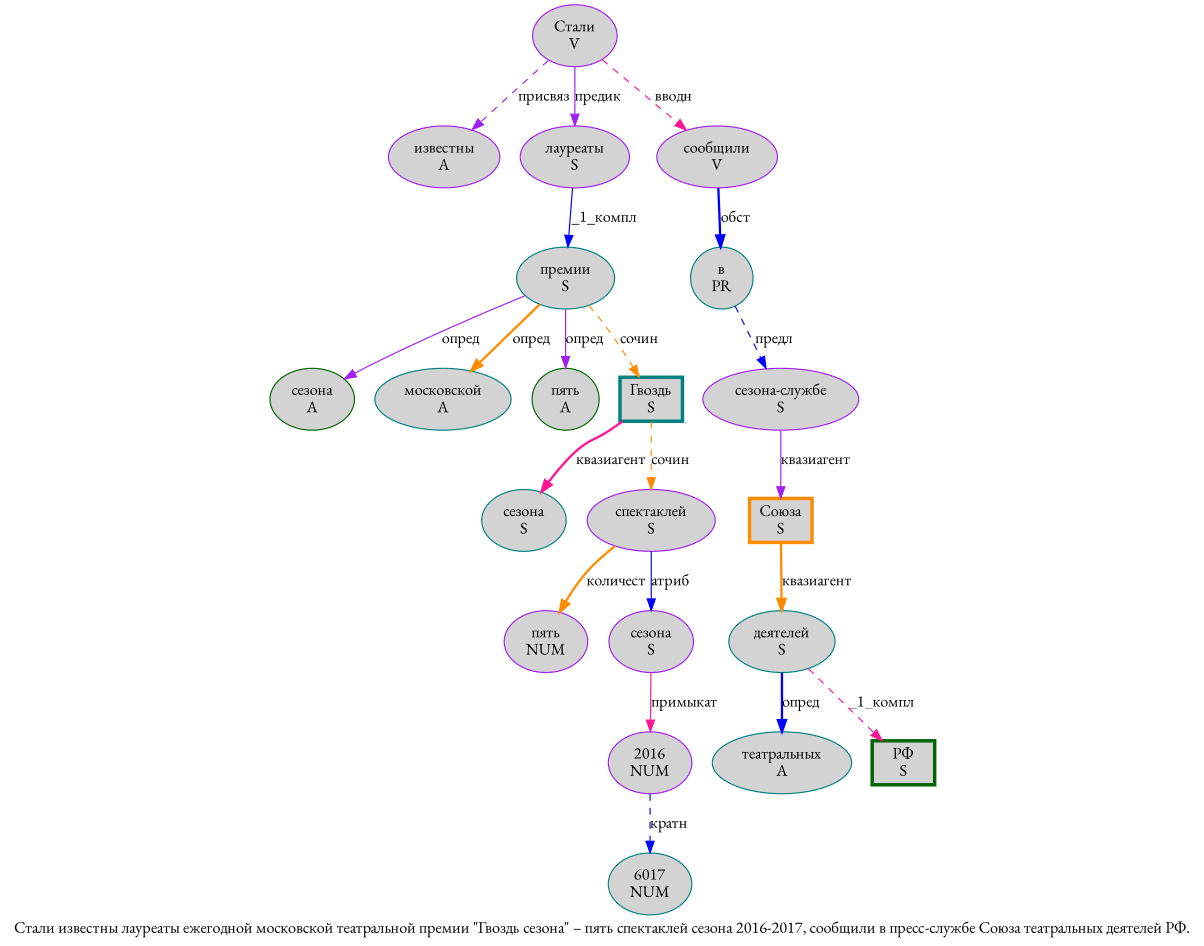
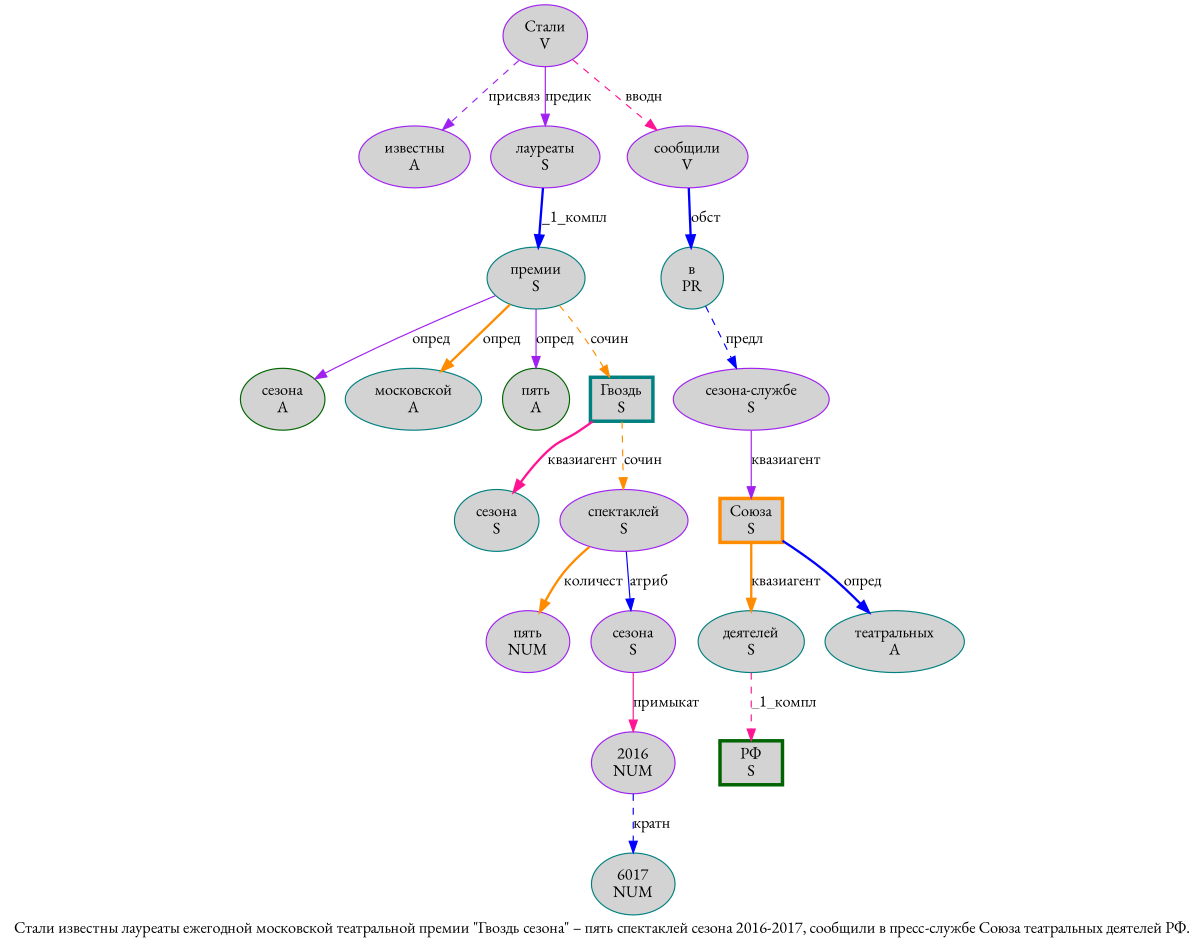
(571, 212) -> (541, 212)
(782, 696) -> (824, 570)
